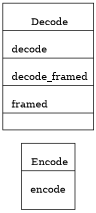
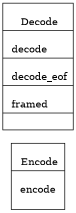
(48, 77) -> (38, 77)
